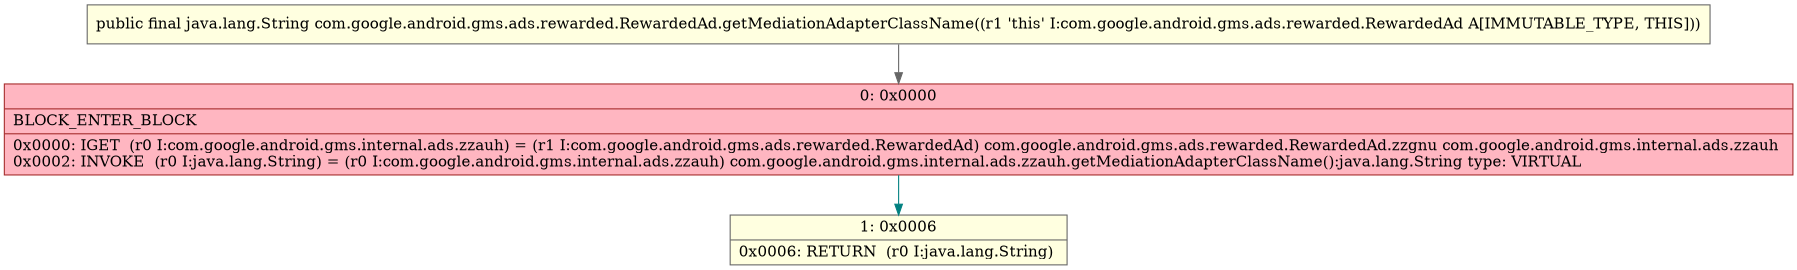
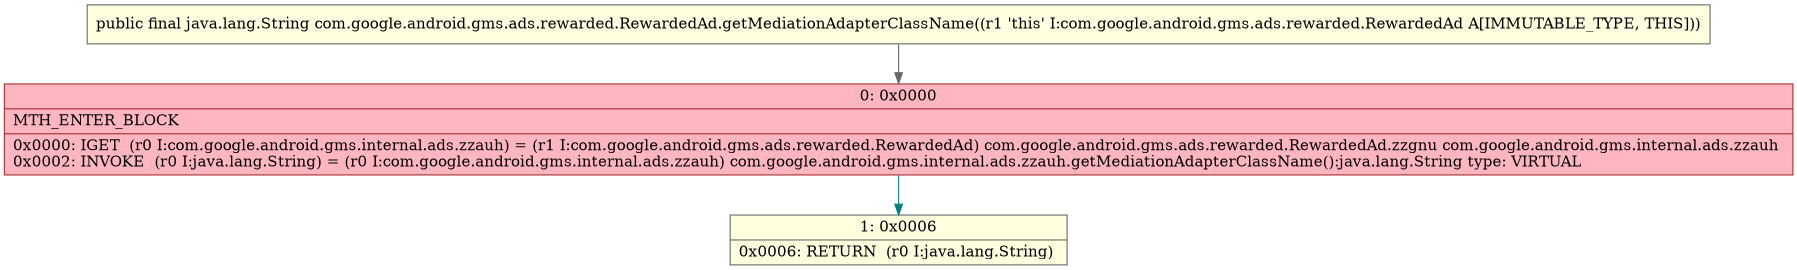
(105, 121) -> (96, 121)
